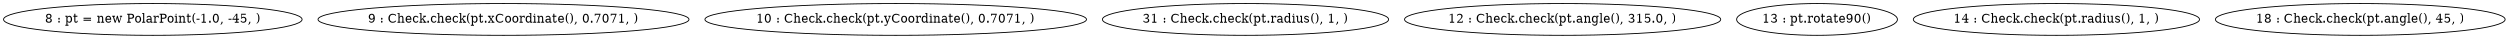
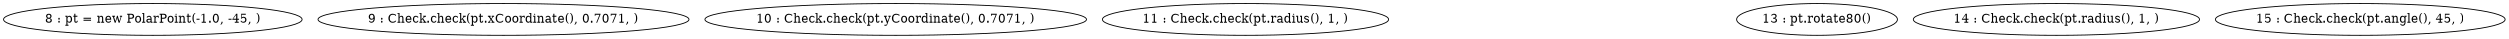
(1246, 19) -> (1246, 19)
(1563, 19) -> none
(1817, 19) -> (1817, 19)
(2360, 19) -> (2360, 19)
